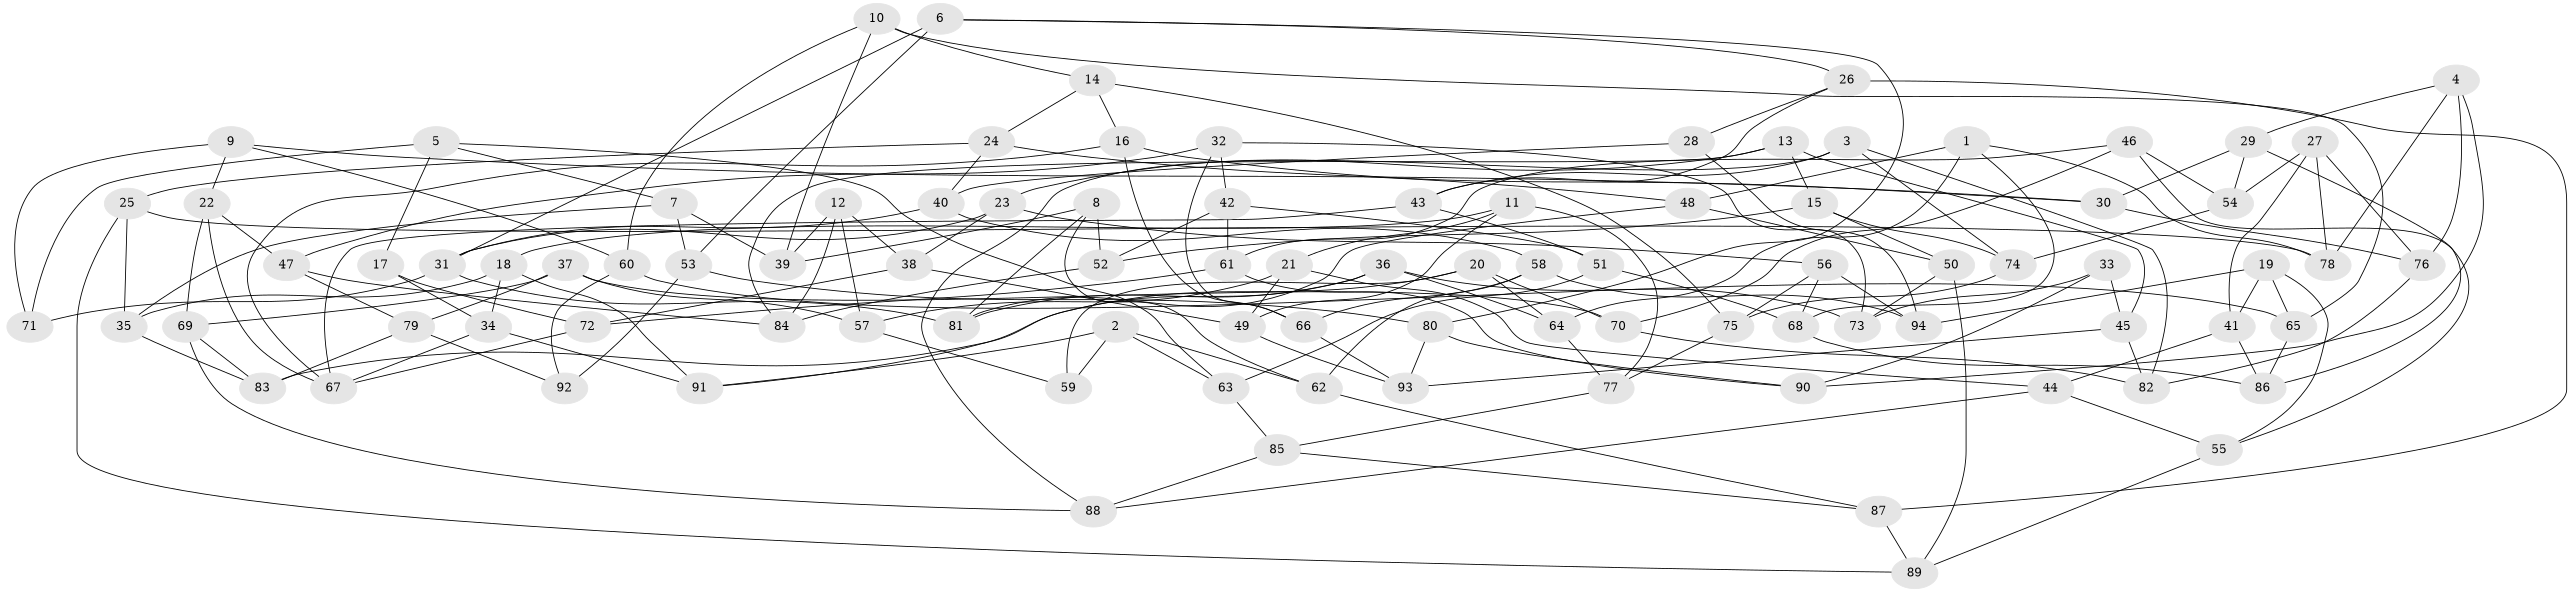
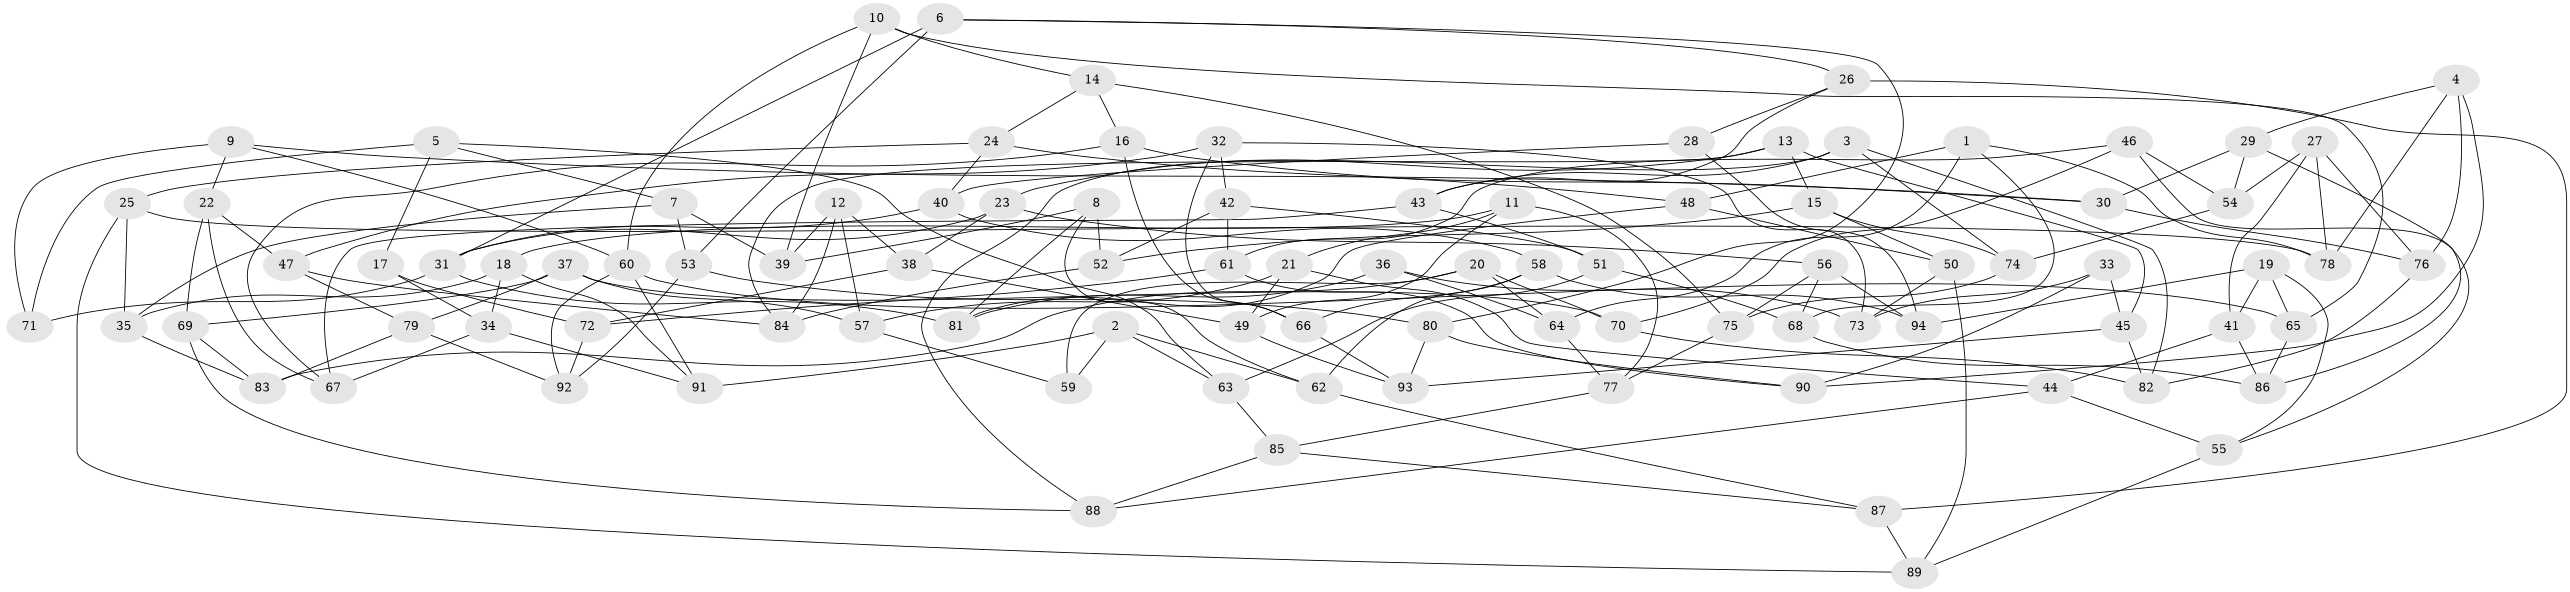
(1042, 319) -> (663, 327)
(450, 360) -> (575, 360)
